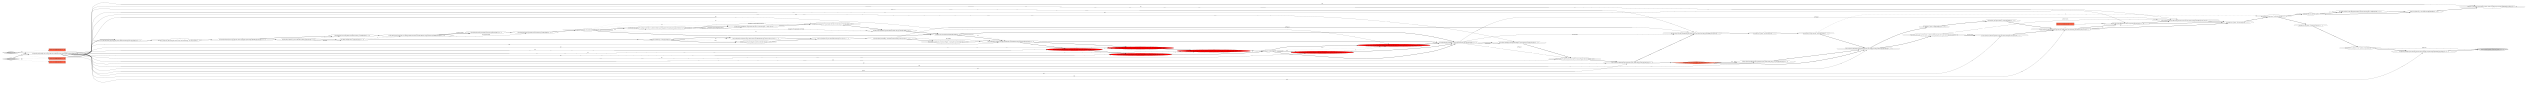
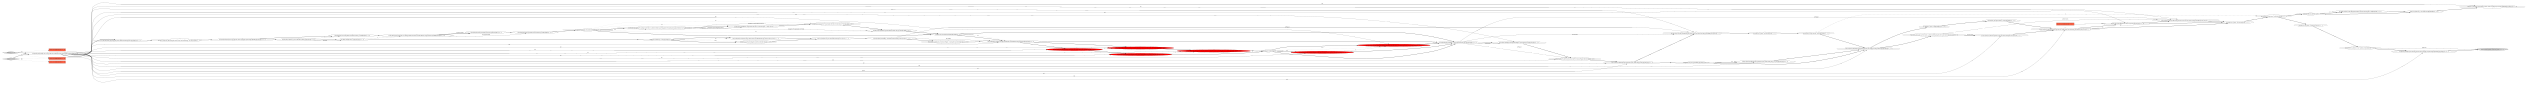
(1696, 63) -> (1696, 63)
